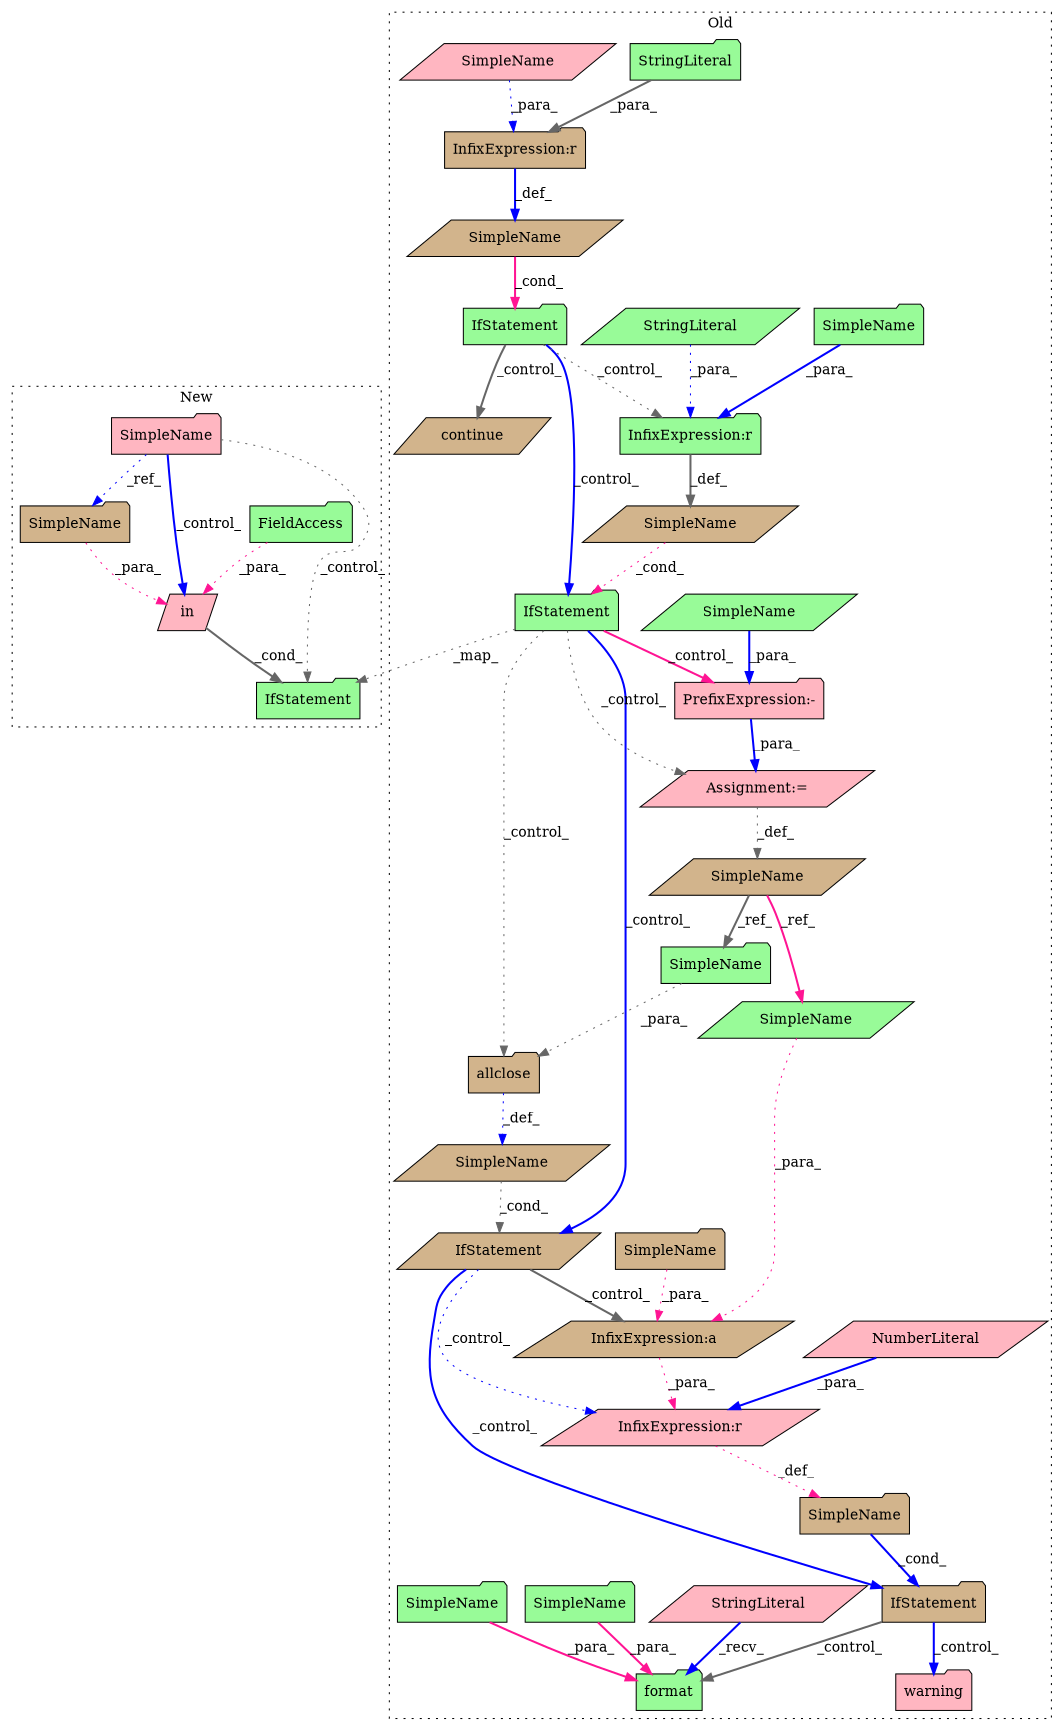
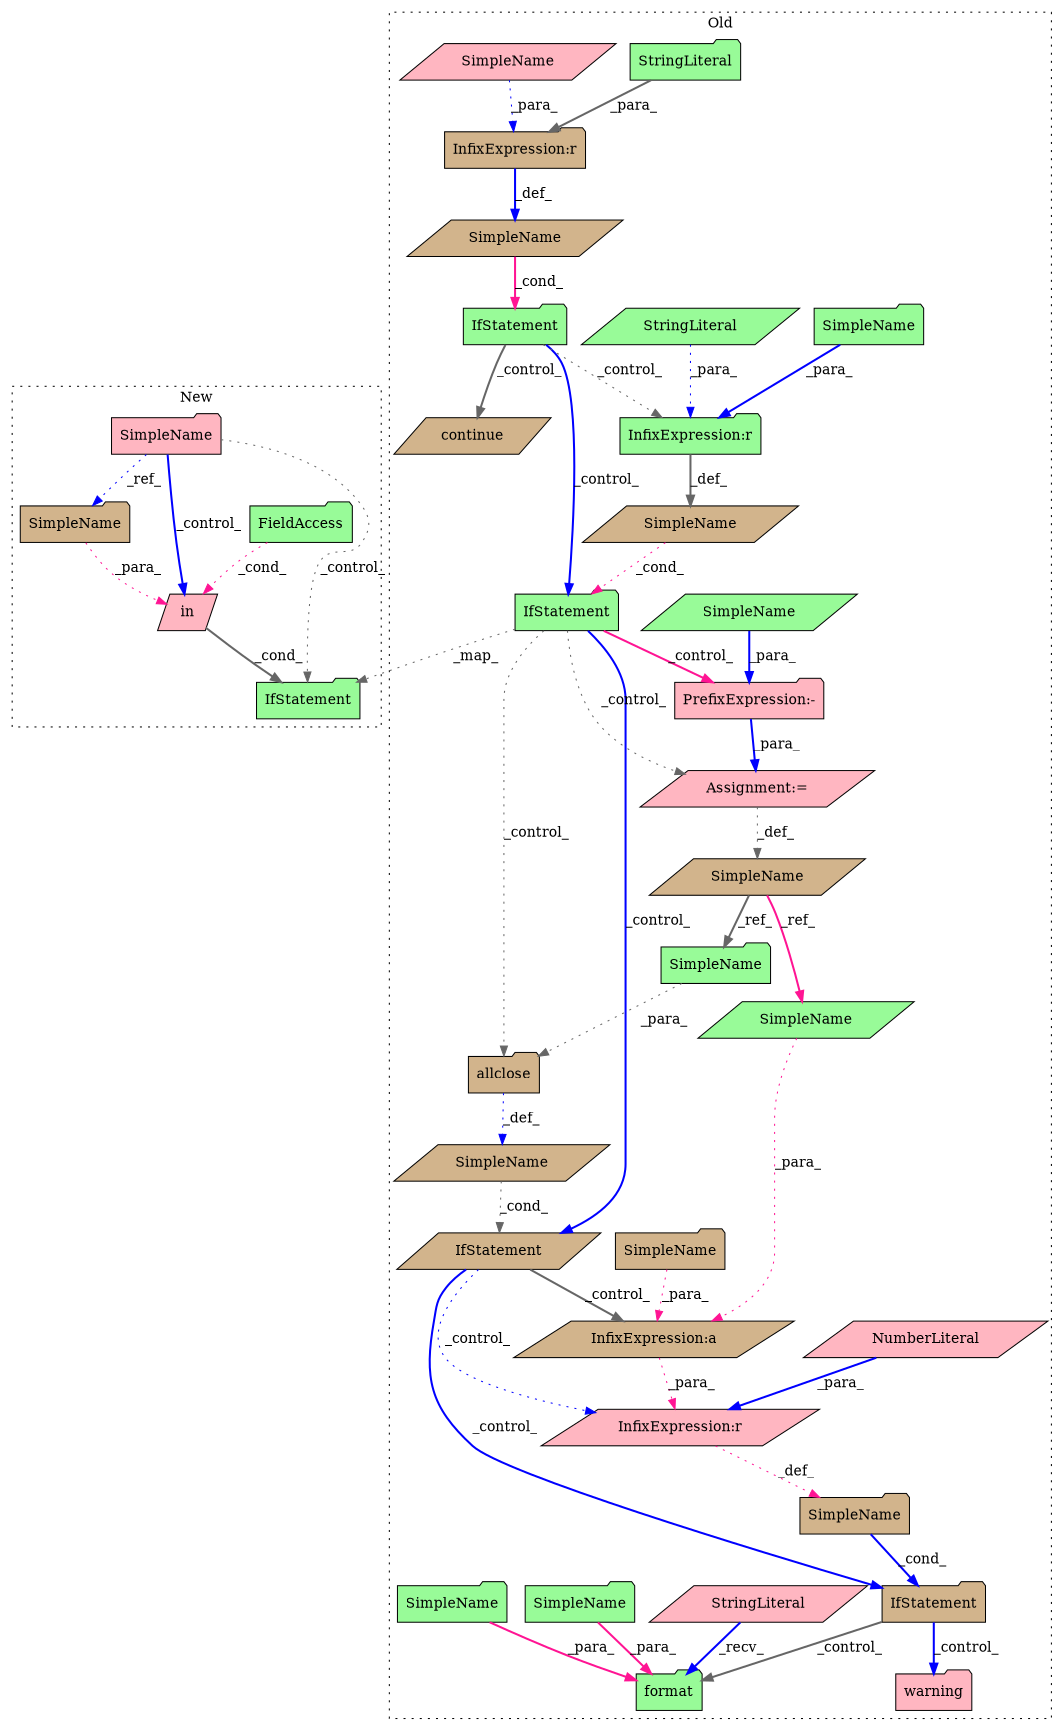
(263, 568) -> (263, 568)
